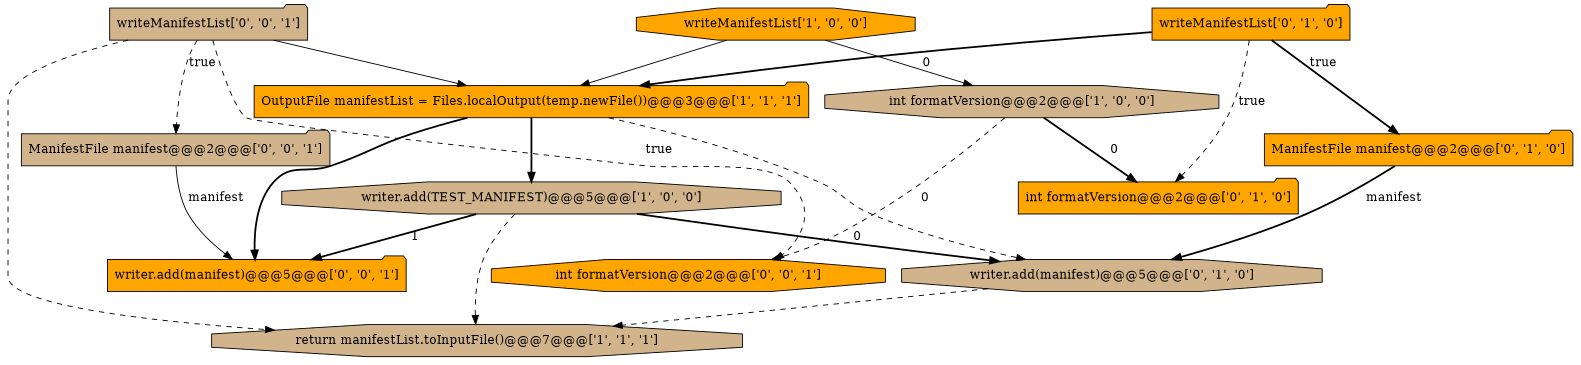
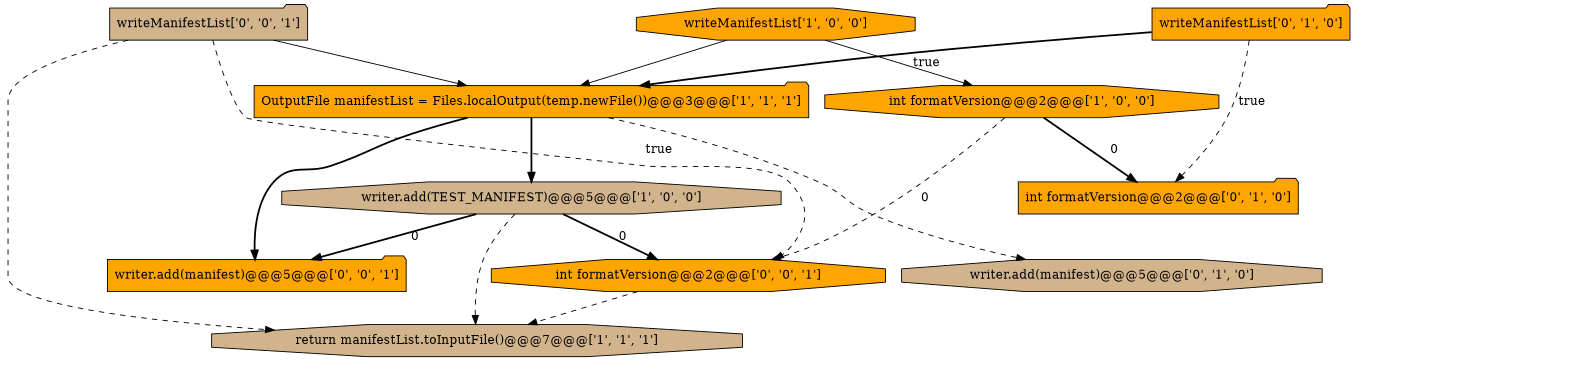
(927, 63) -> (927, 63)
(1022, 102) -> (1022, 102)
(176, 150) -> none
(1419, 150) -> none
(416, 237) -> (416, 237)
(813, 238) -> (606, 235)
(805, 307) -> (587, 307)
